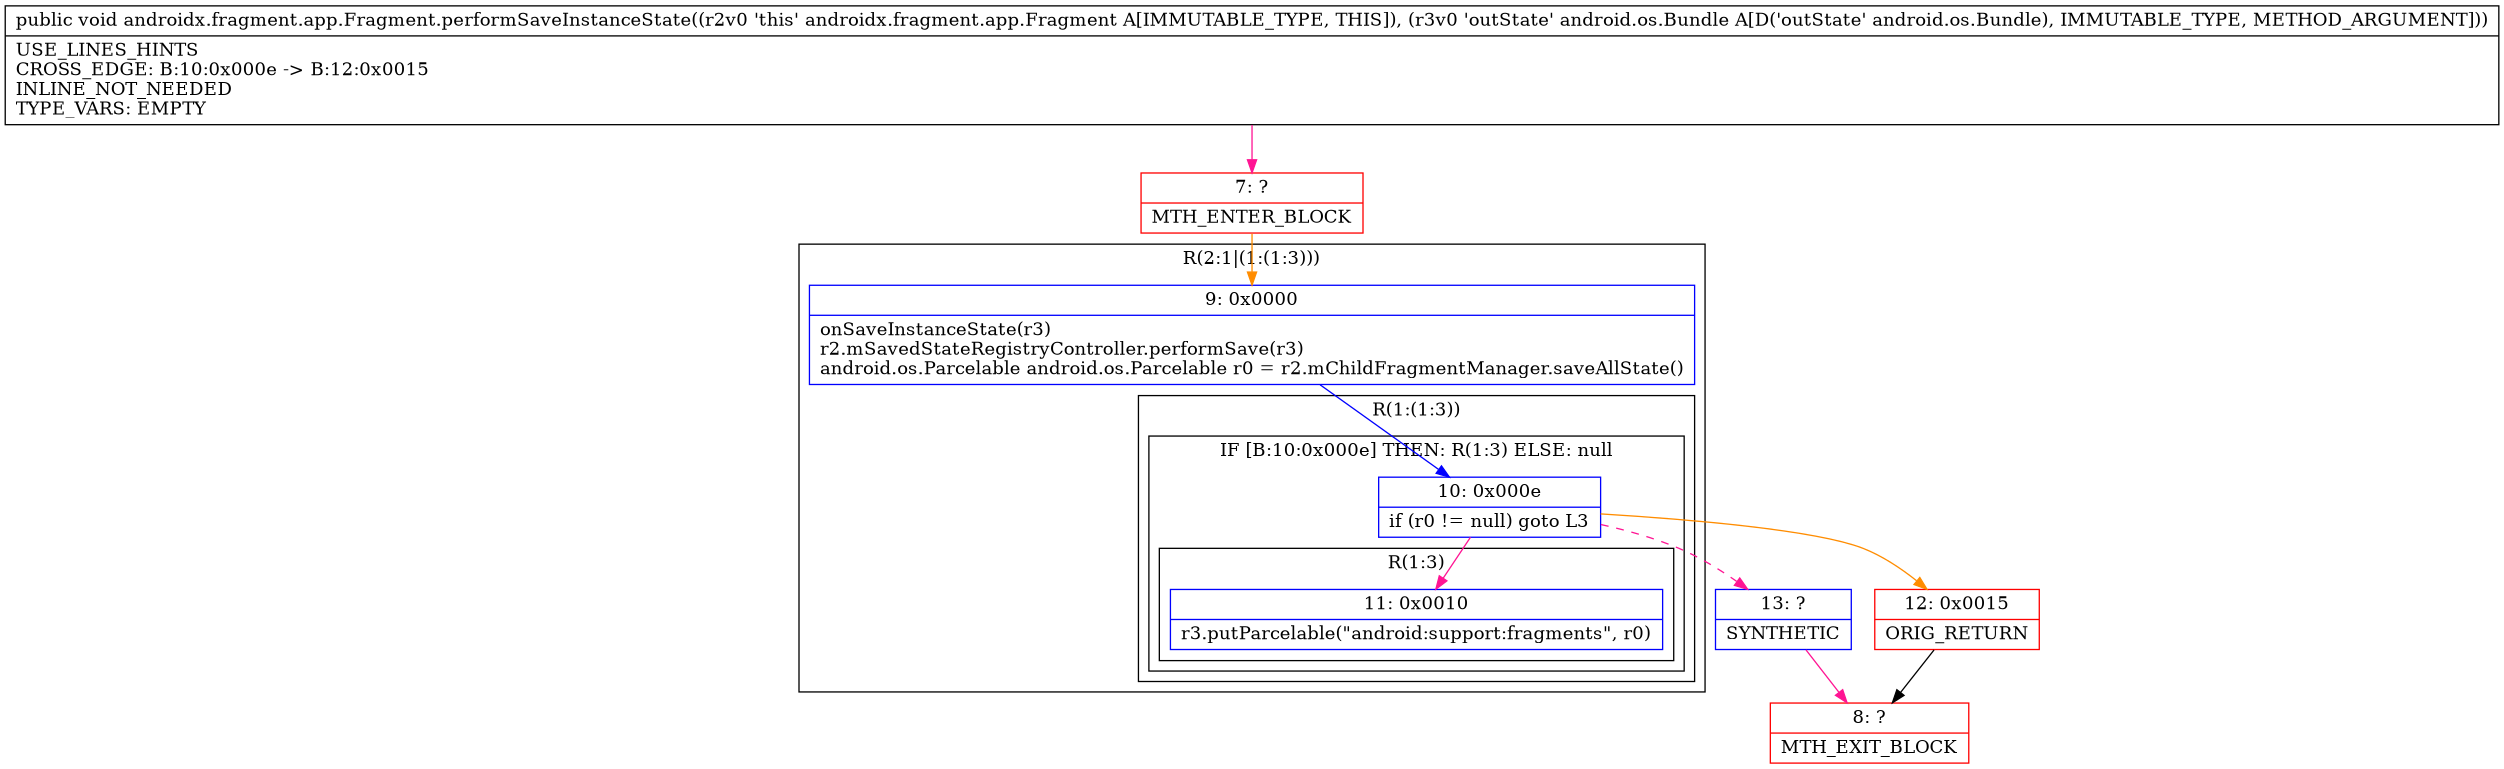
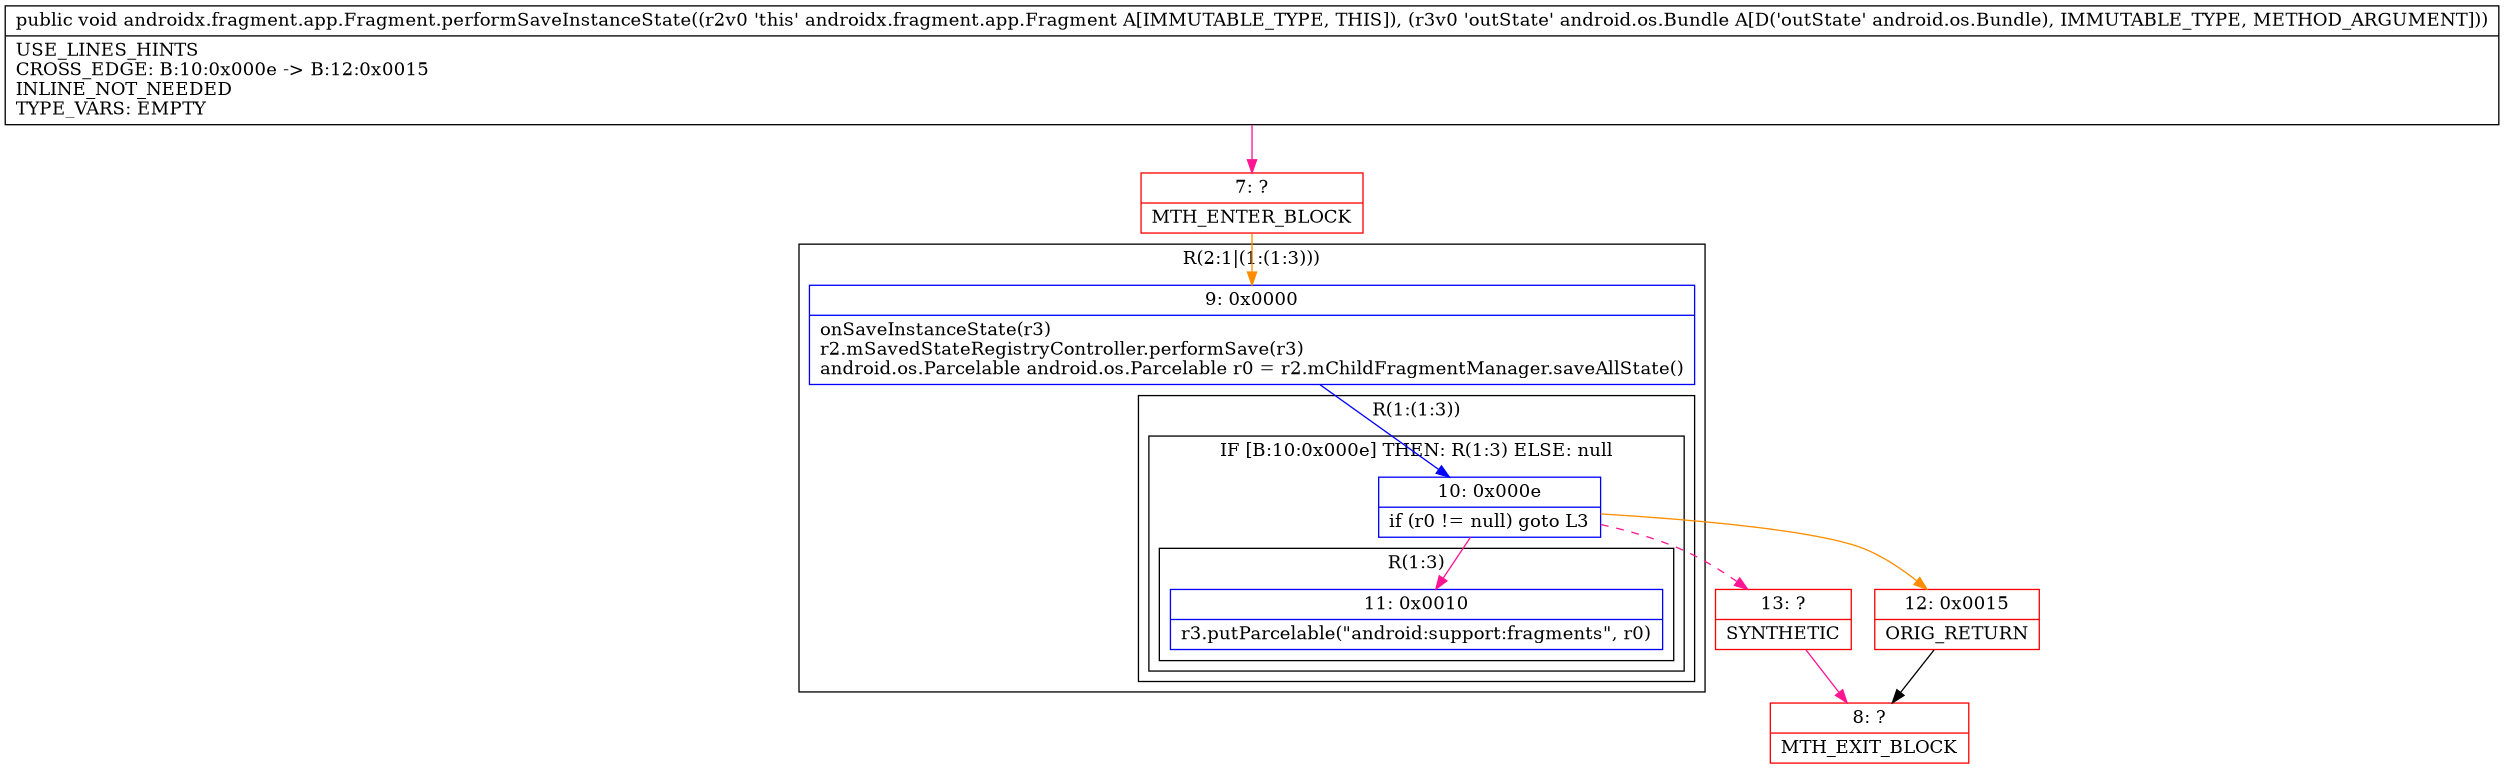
(1783, 619) -> (1783, 619)
